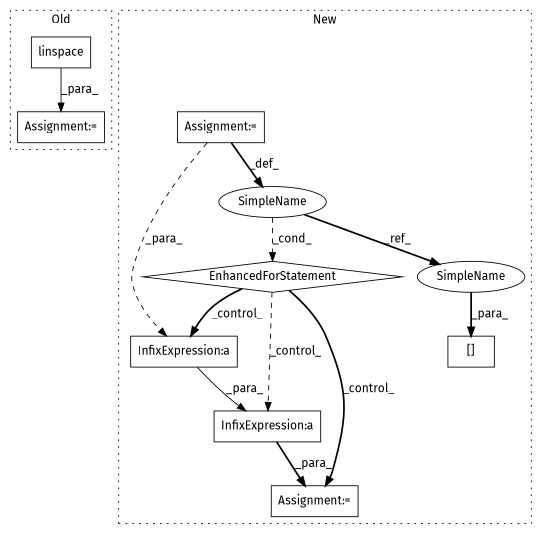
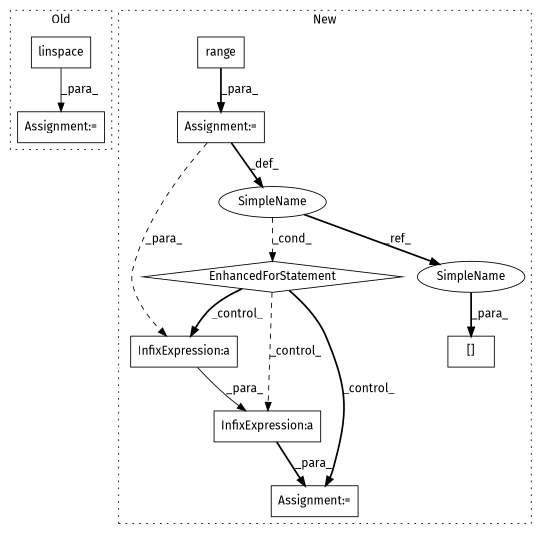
none -> (221, 52)
